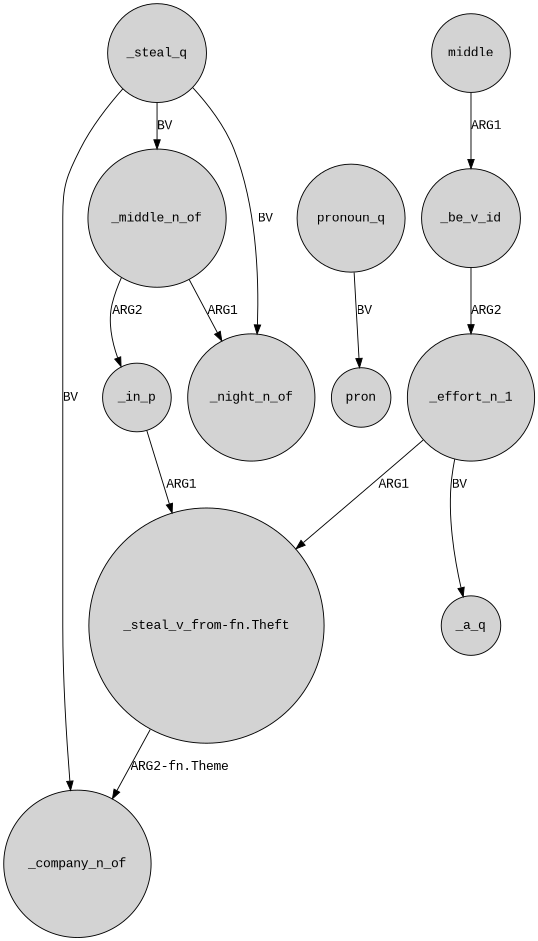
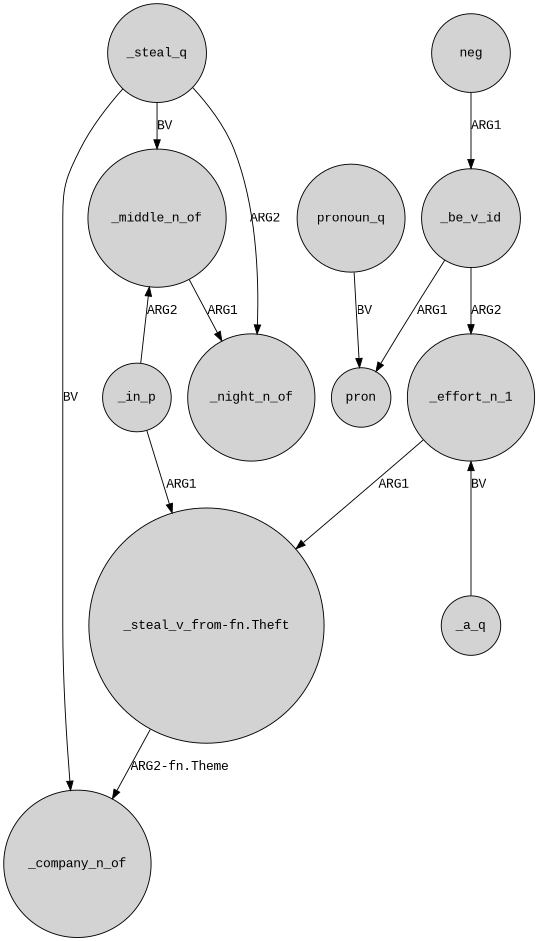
(471, 53) -> (471, 53)
(266, 218) -> (266, 218)
none -> (412, 312)
(110, 317) -> (145, 330)
(451, 524) -> (471, 533)
